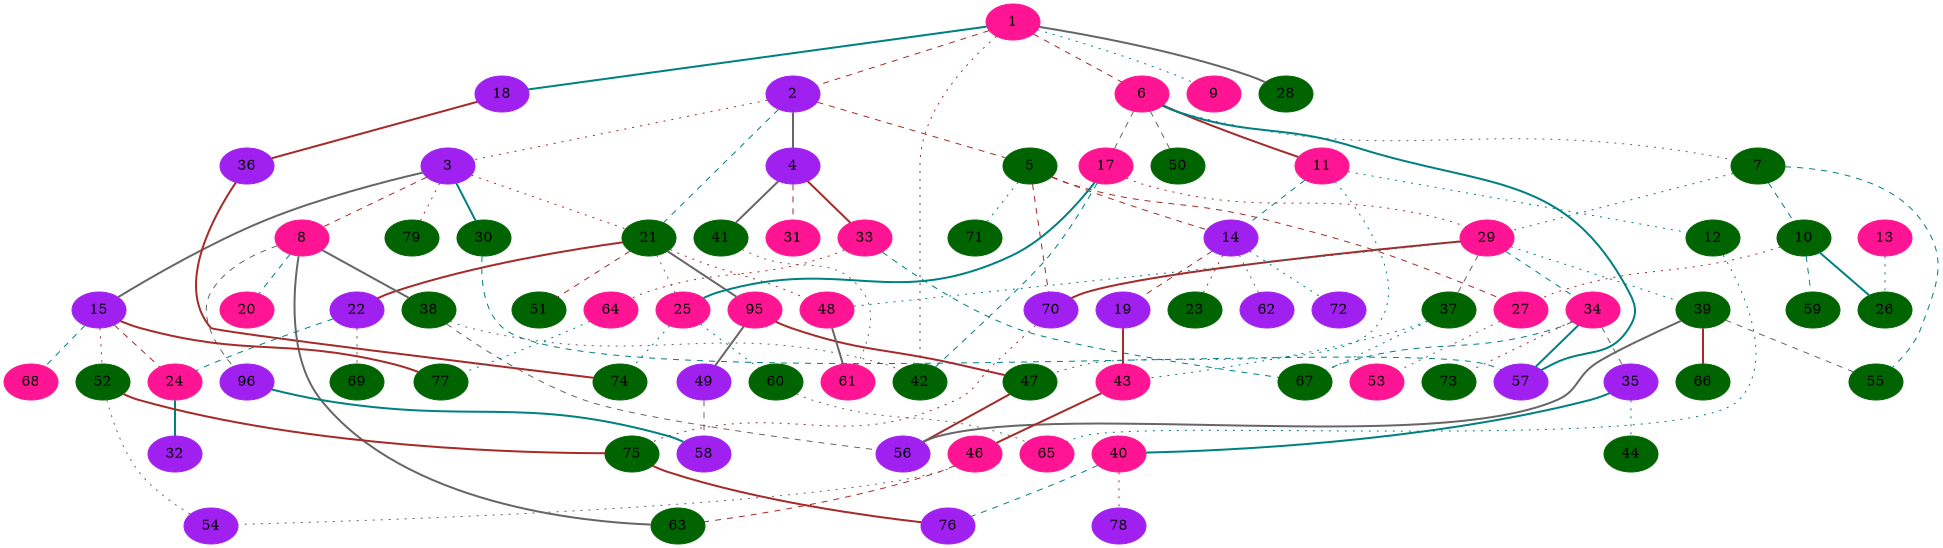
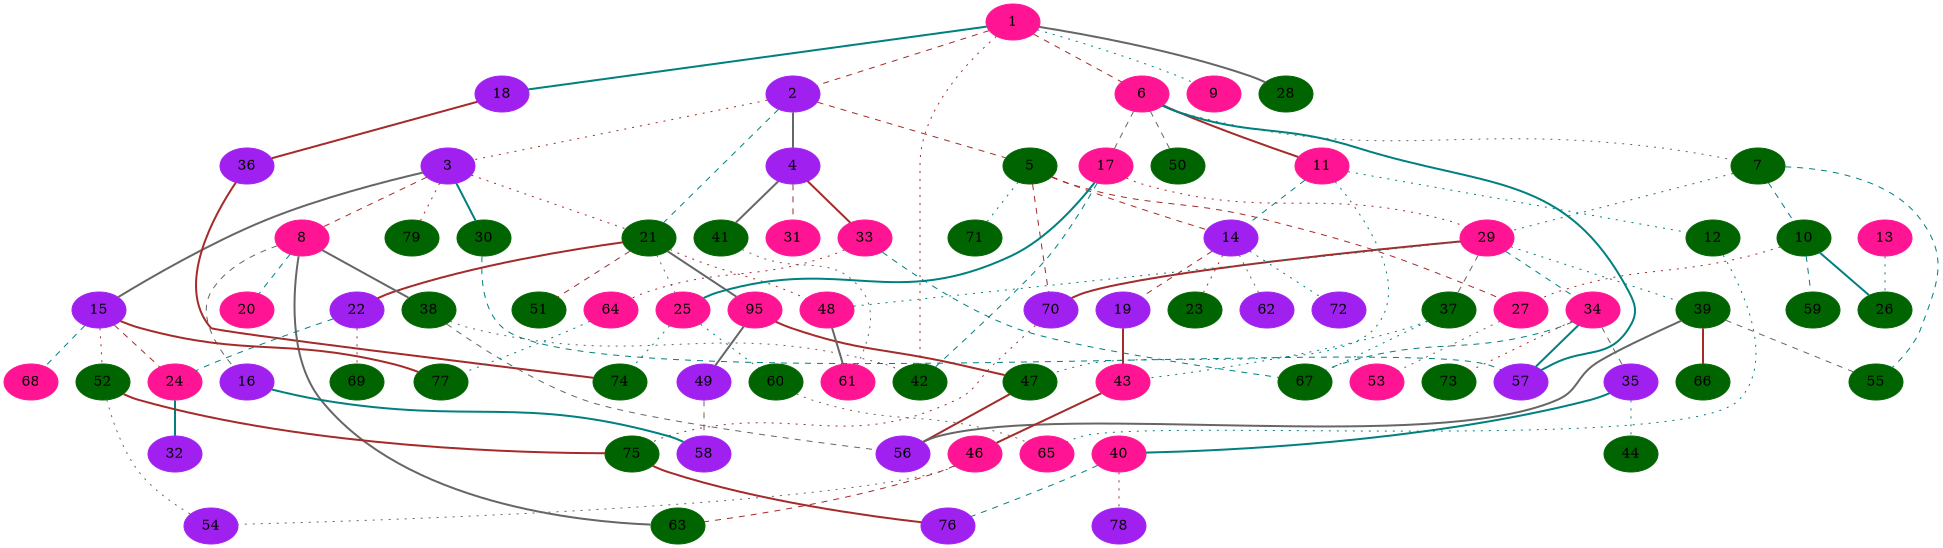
(247, 382) -> (247, 382)
